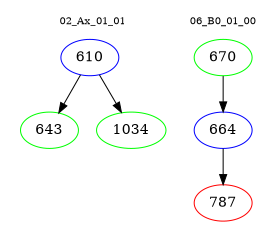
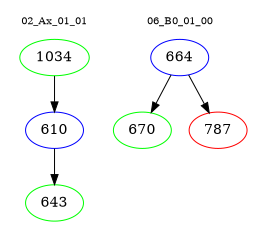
(108, 89) -> (55, 89)
(223, 89) -> (164, 89)
